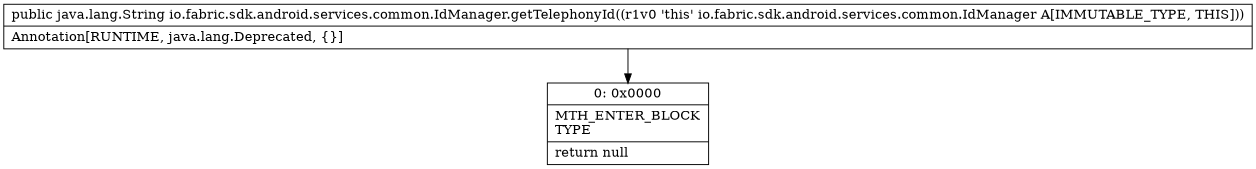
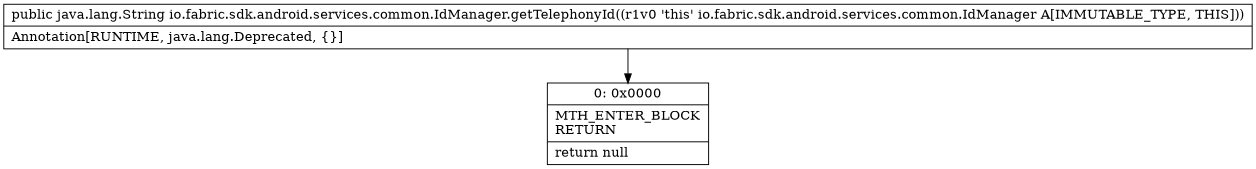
(573, 130) -> (586, 130)
